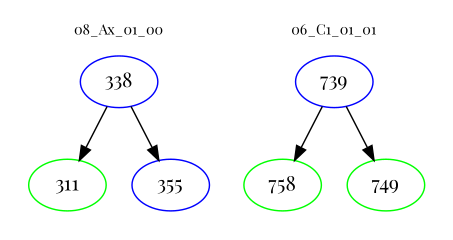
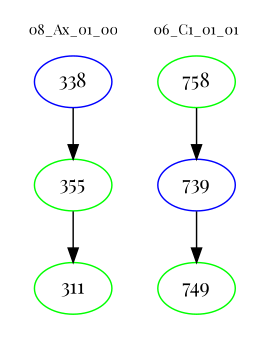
(97, 127) -> (73, 230)
(312, 127) -> (197, 126)
(171, 185) -> (73, 185)
